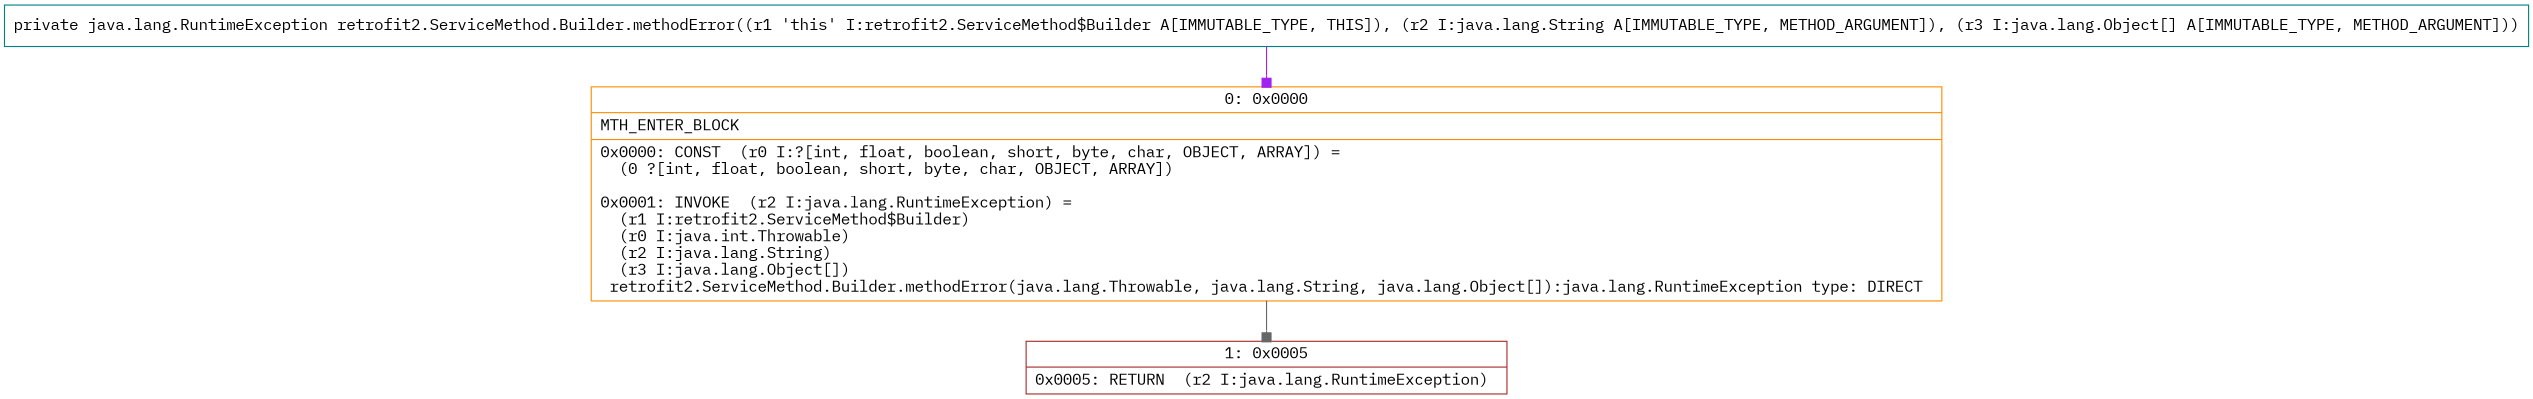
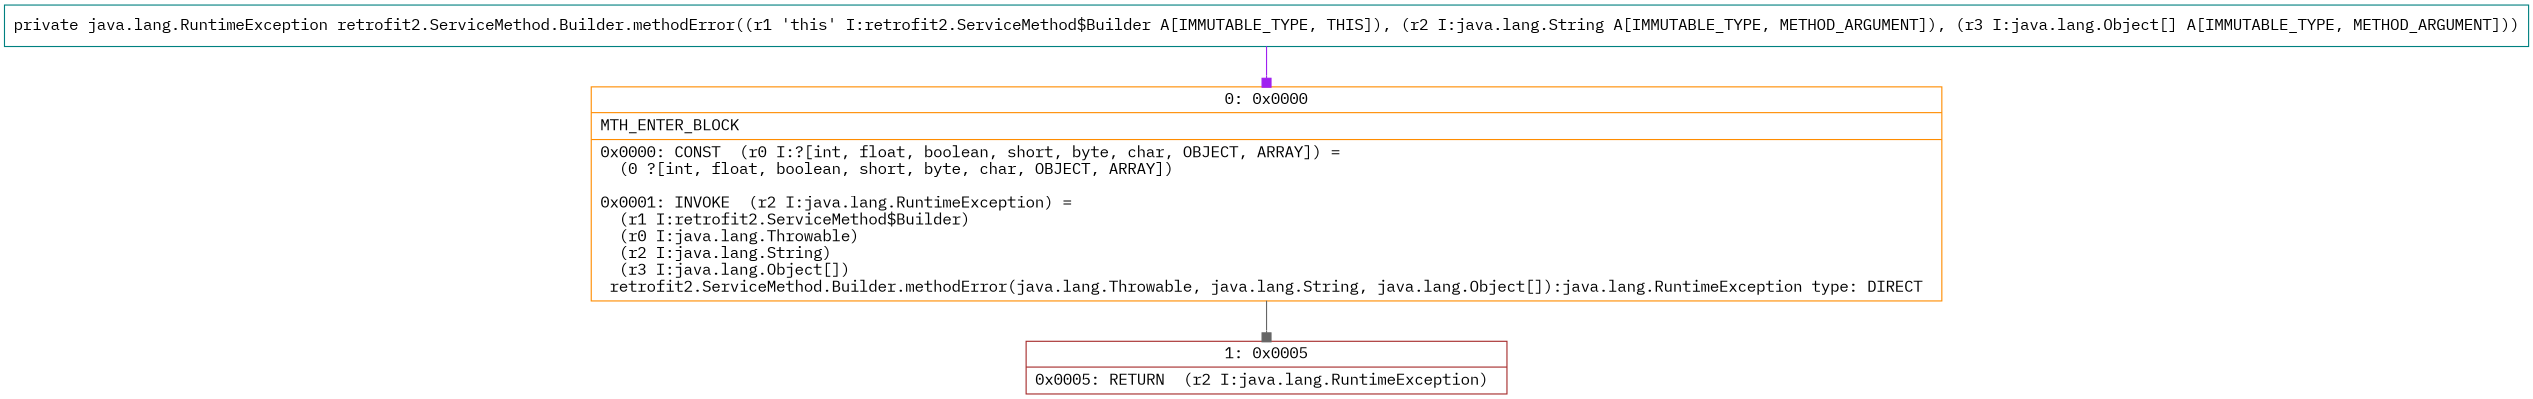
(725, 236) -> (730, 236)
